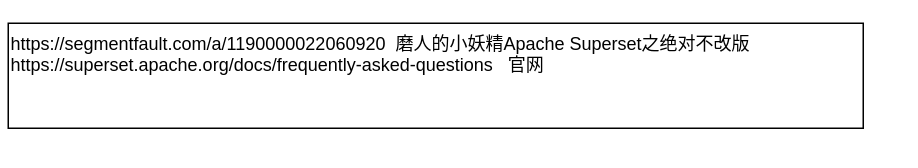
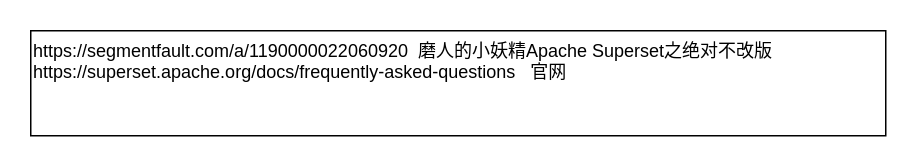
(436, 76) -> (458, 83)
